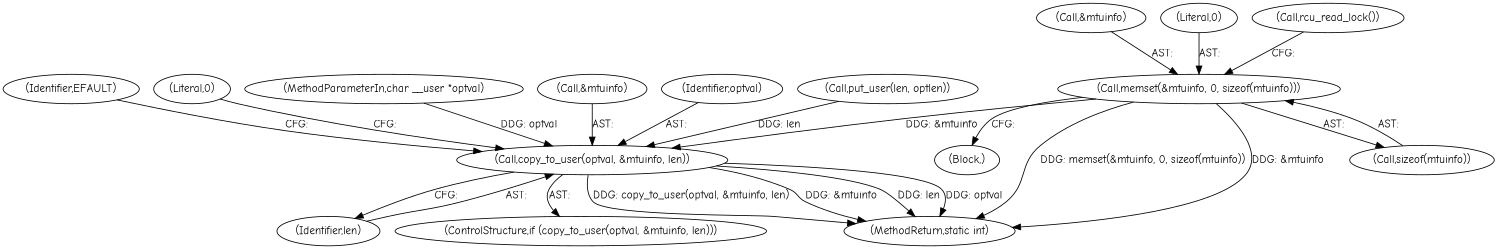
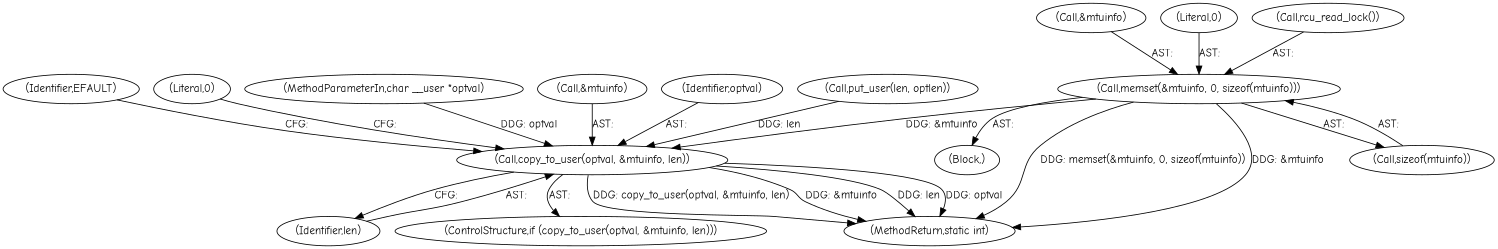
(1285, 53) -> (1285, 53)
(1005, 125) -> (1005, 125)
